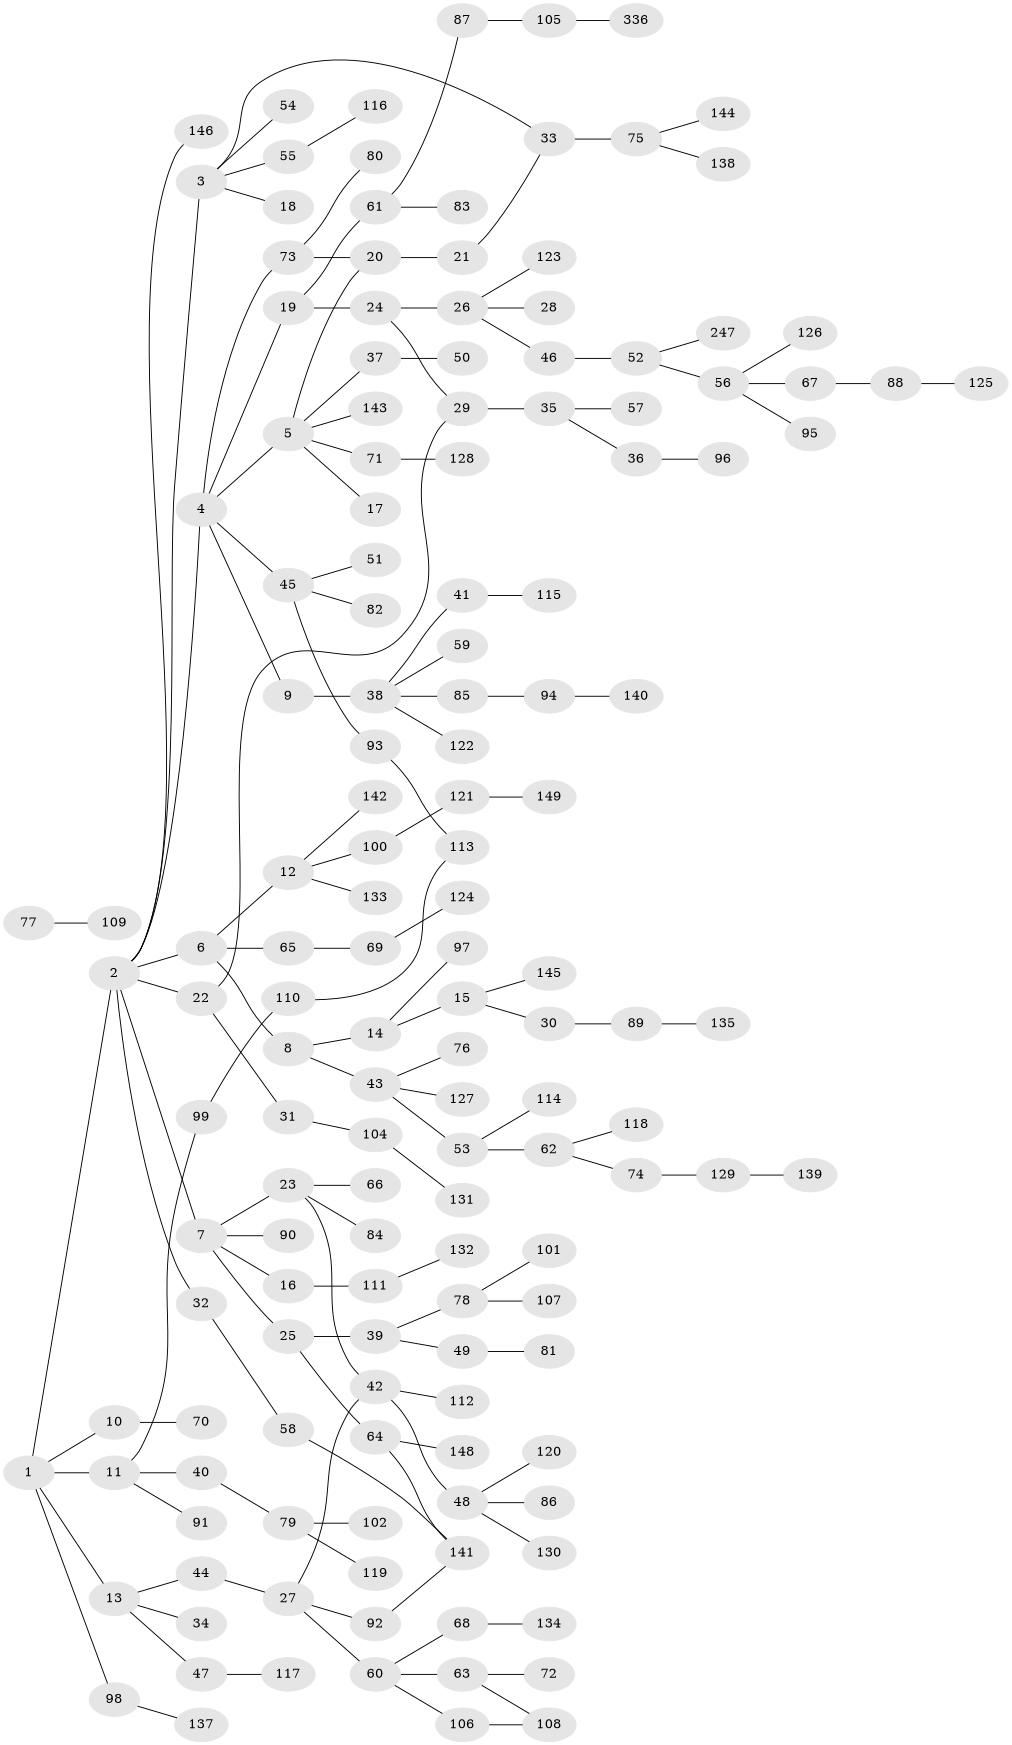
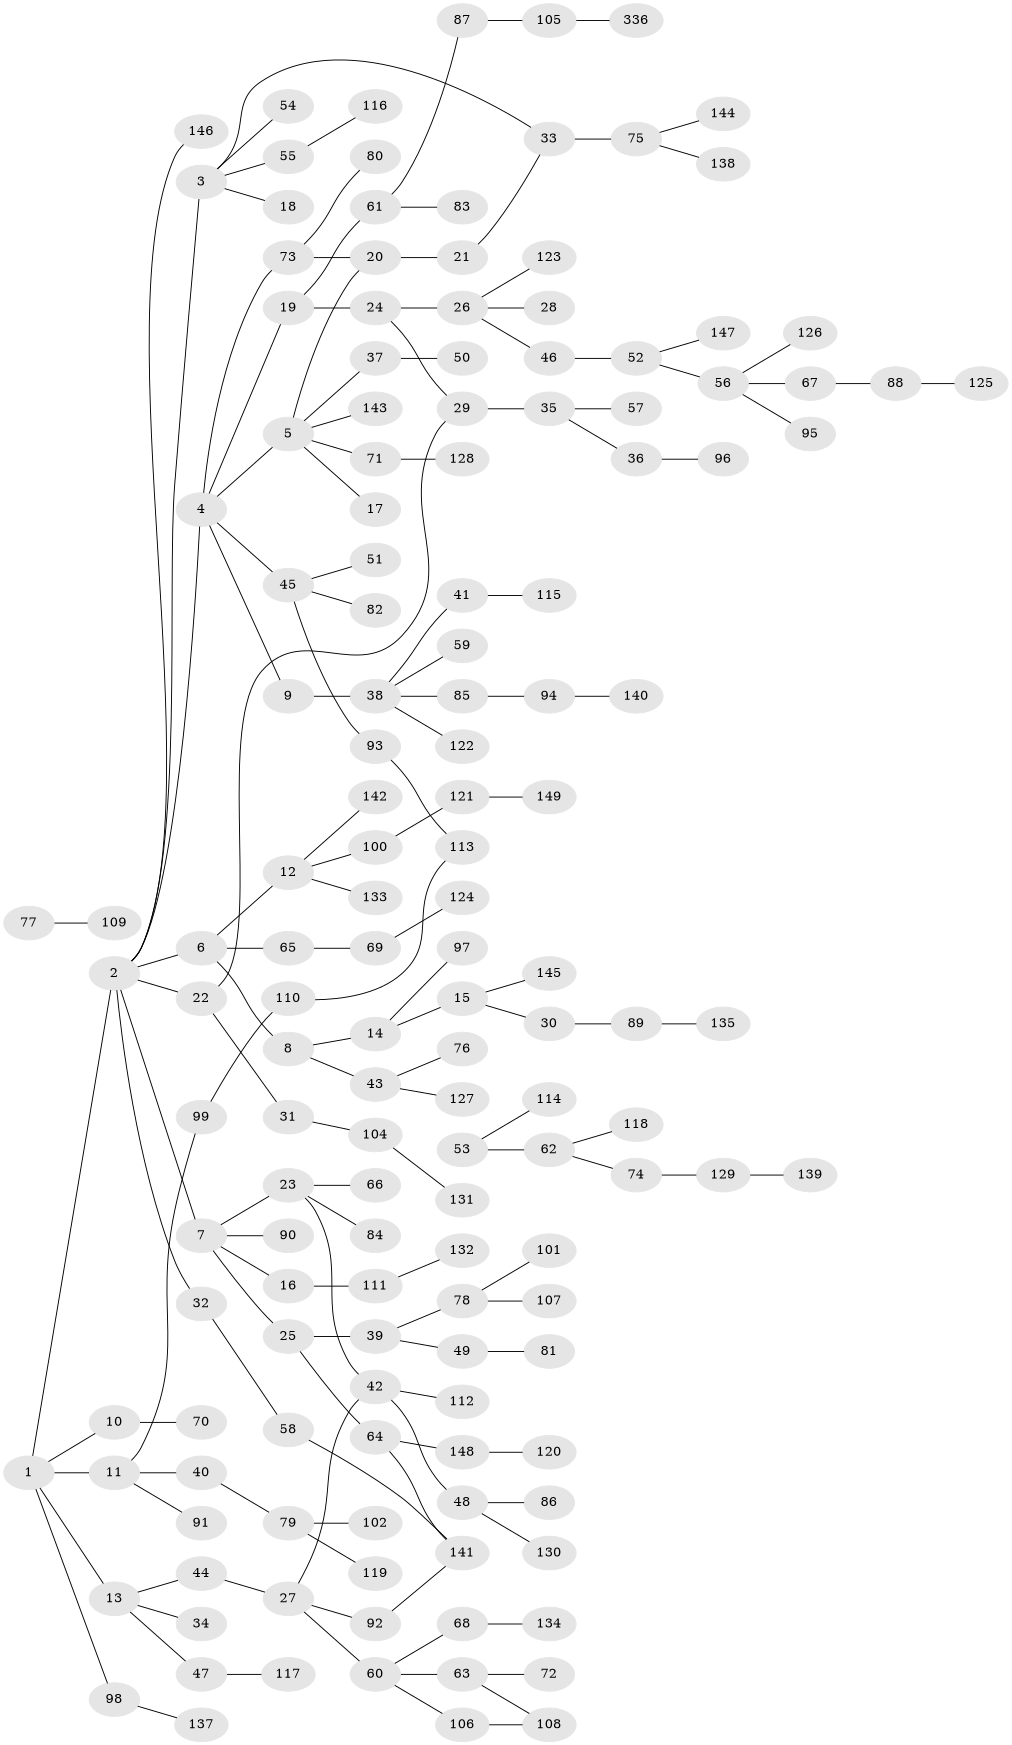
(723, 333) -> (723, 333)
(419, 1117) -> none
(506, 1478) -> (506, 1452)
